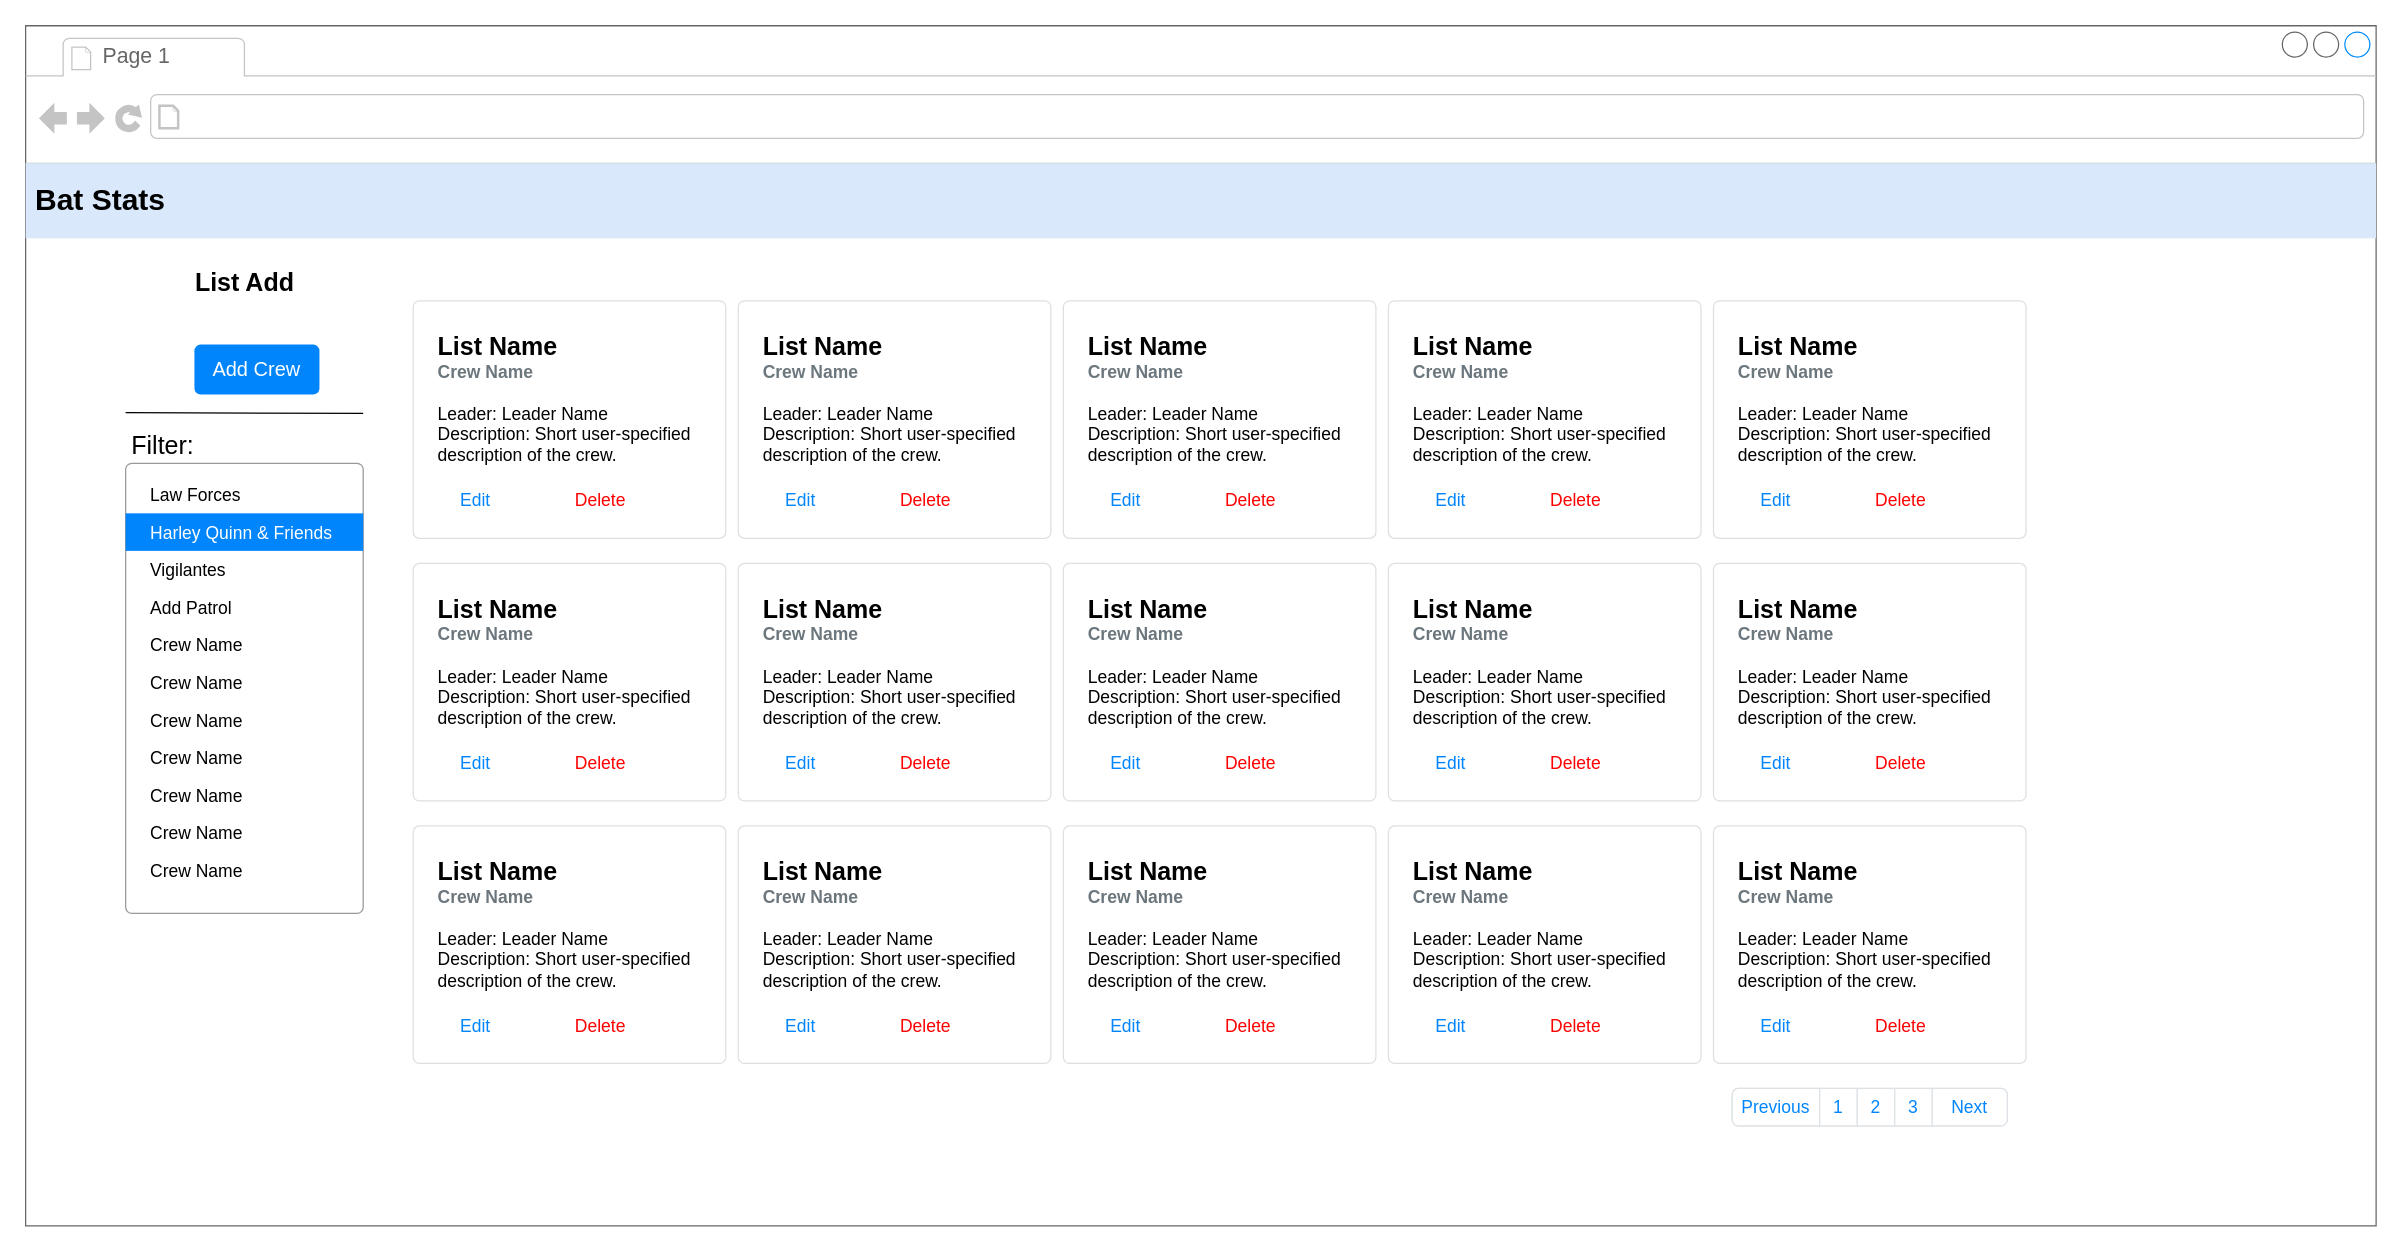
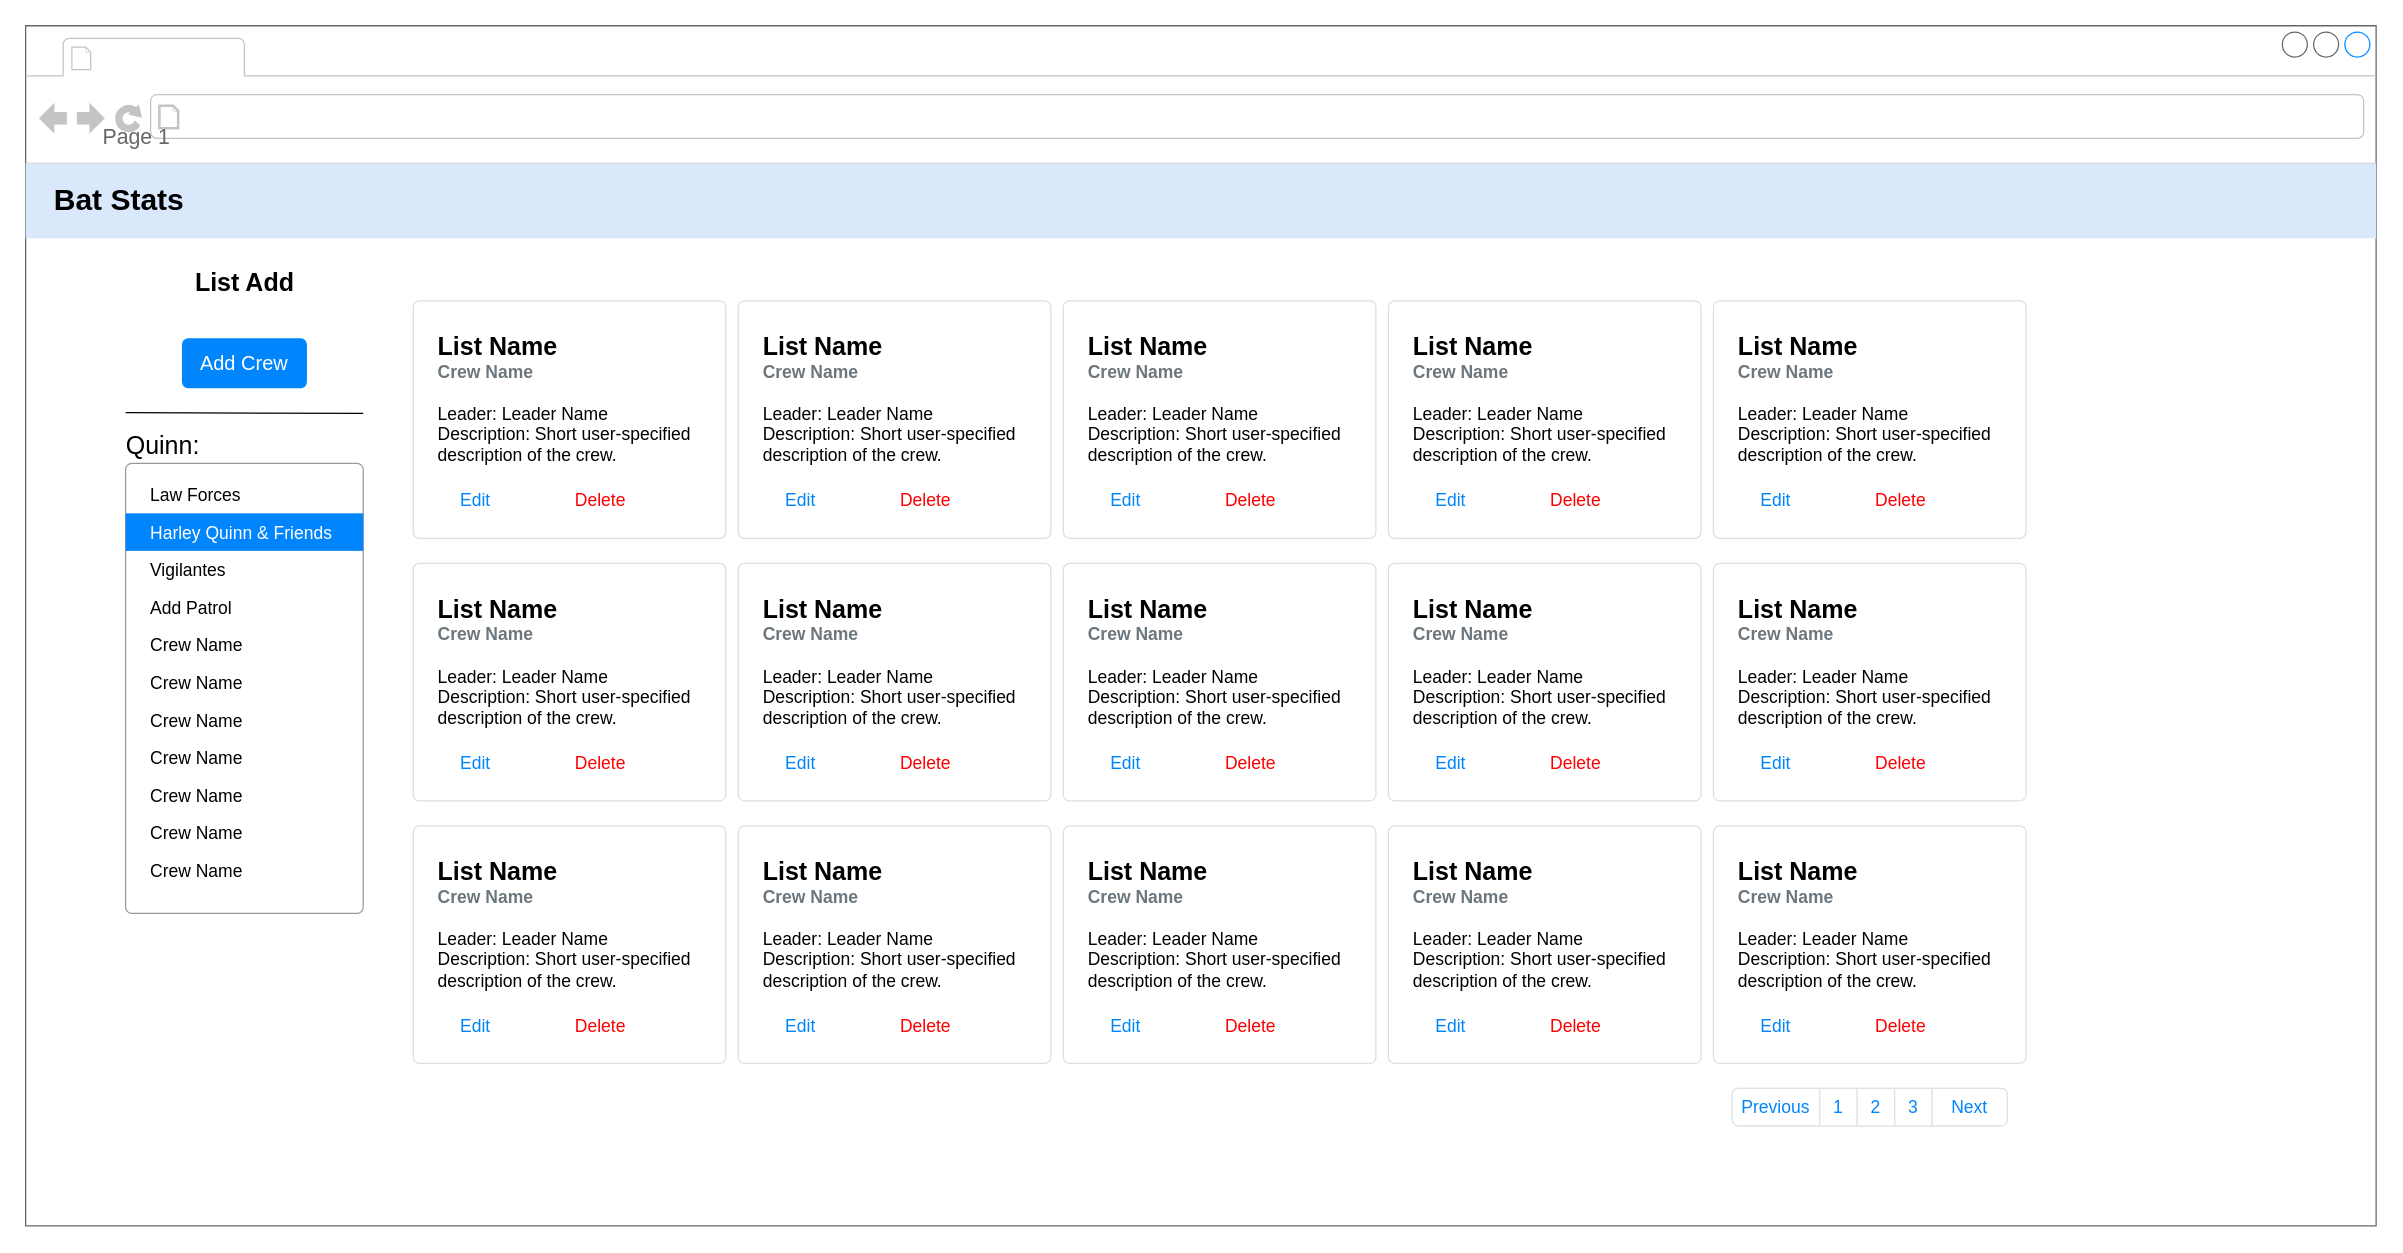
(169, 57) -> (169, 138)
(101, 201) -> (119, 201)
(257, 369) -> (244, 363)
(163, 444) -> (163, 444)
